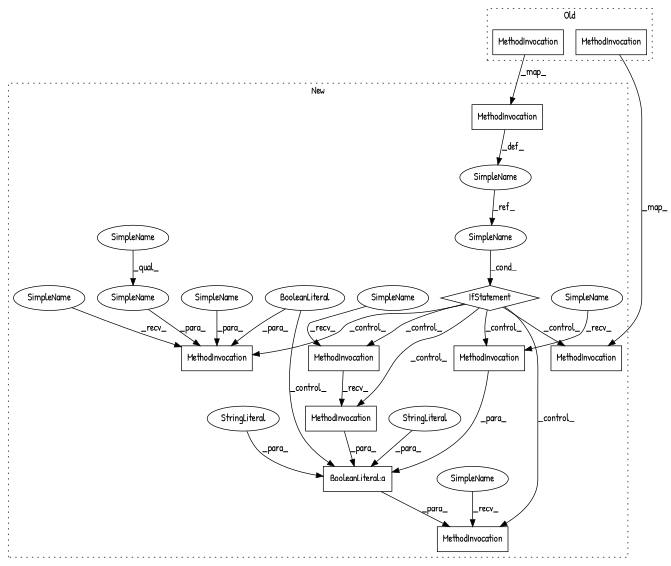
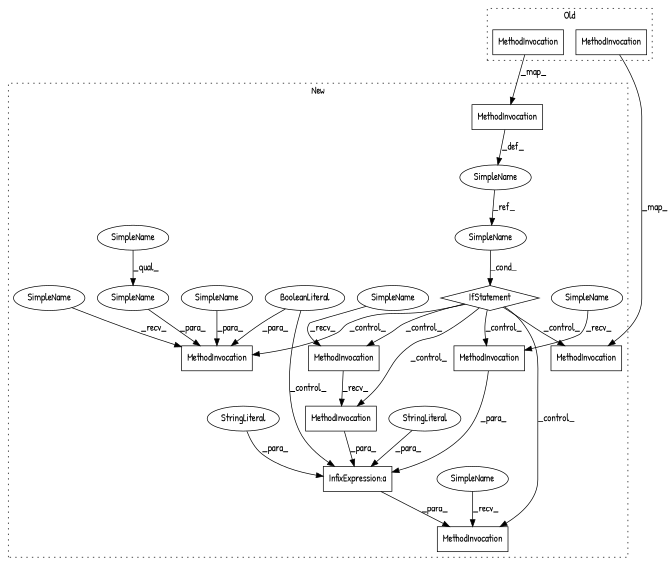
(358, 479) -> (358, 479)
